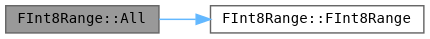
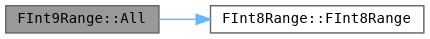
(82, 19) -> (82, 19)
